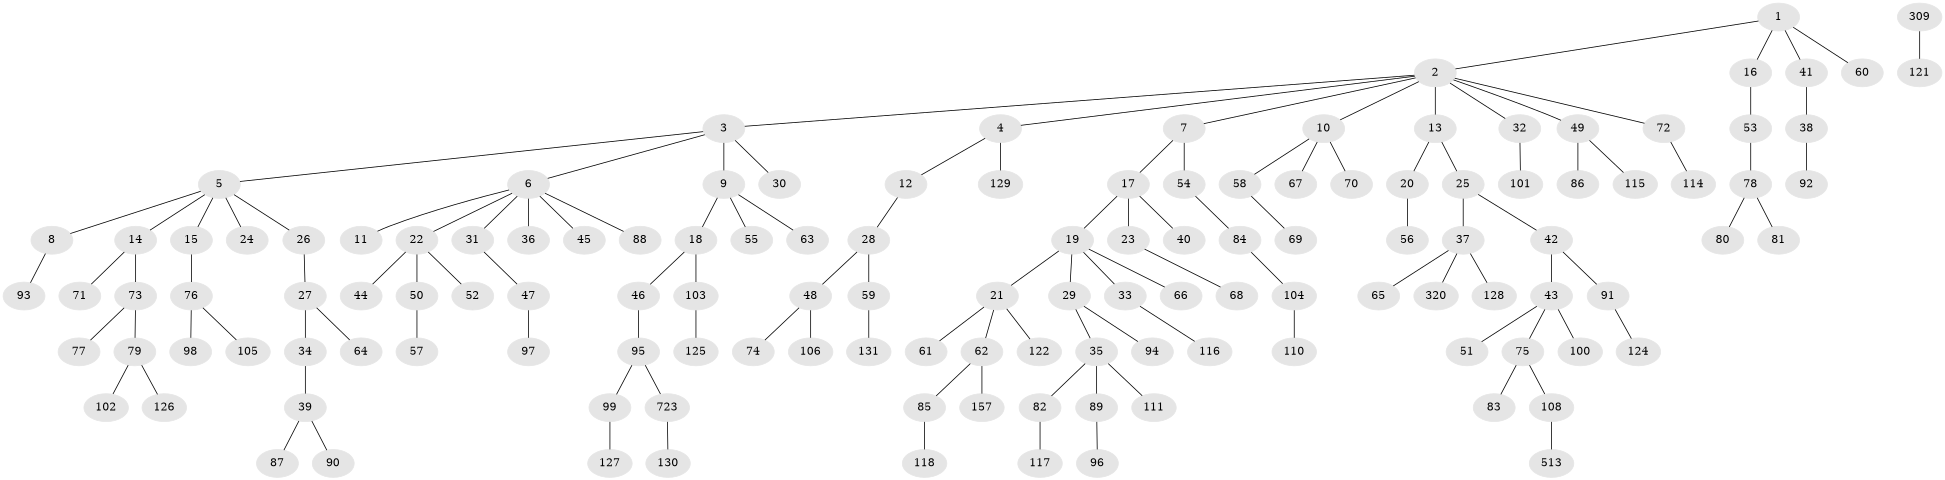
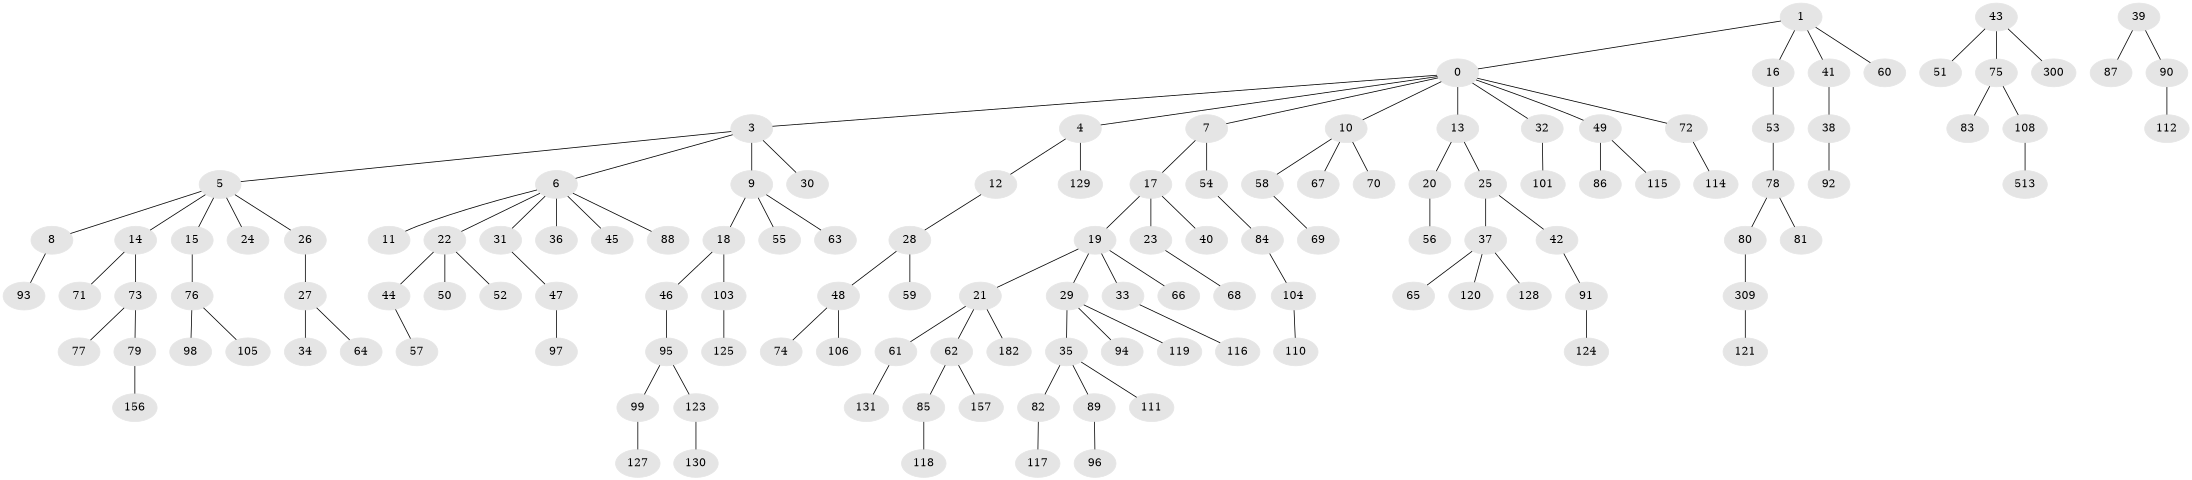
(1435, 73) -> (1458, 73)
none -> (2167, 129)
(1552, 268) -> none
none -> (1745, 268)
(1436, 296) -> (1471, 296)
(417, 324) -> (403, 324)
(869, 324) -> (881, 380)
(1039, 352) -> (1009, 352)
none -> (1180, 352)
(1580, 352) -> (2054, 73)
(305, 380) -> none
(106, 408) -> none
(164, 408) -> (135, 408)
(667, 408) -> (696, 408)
